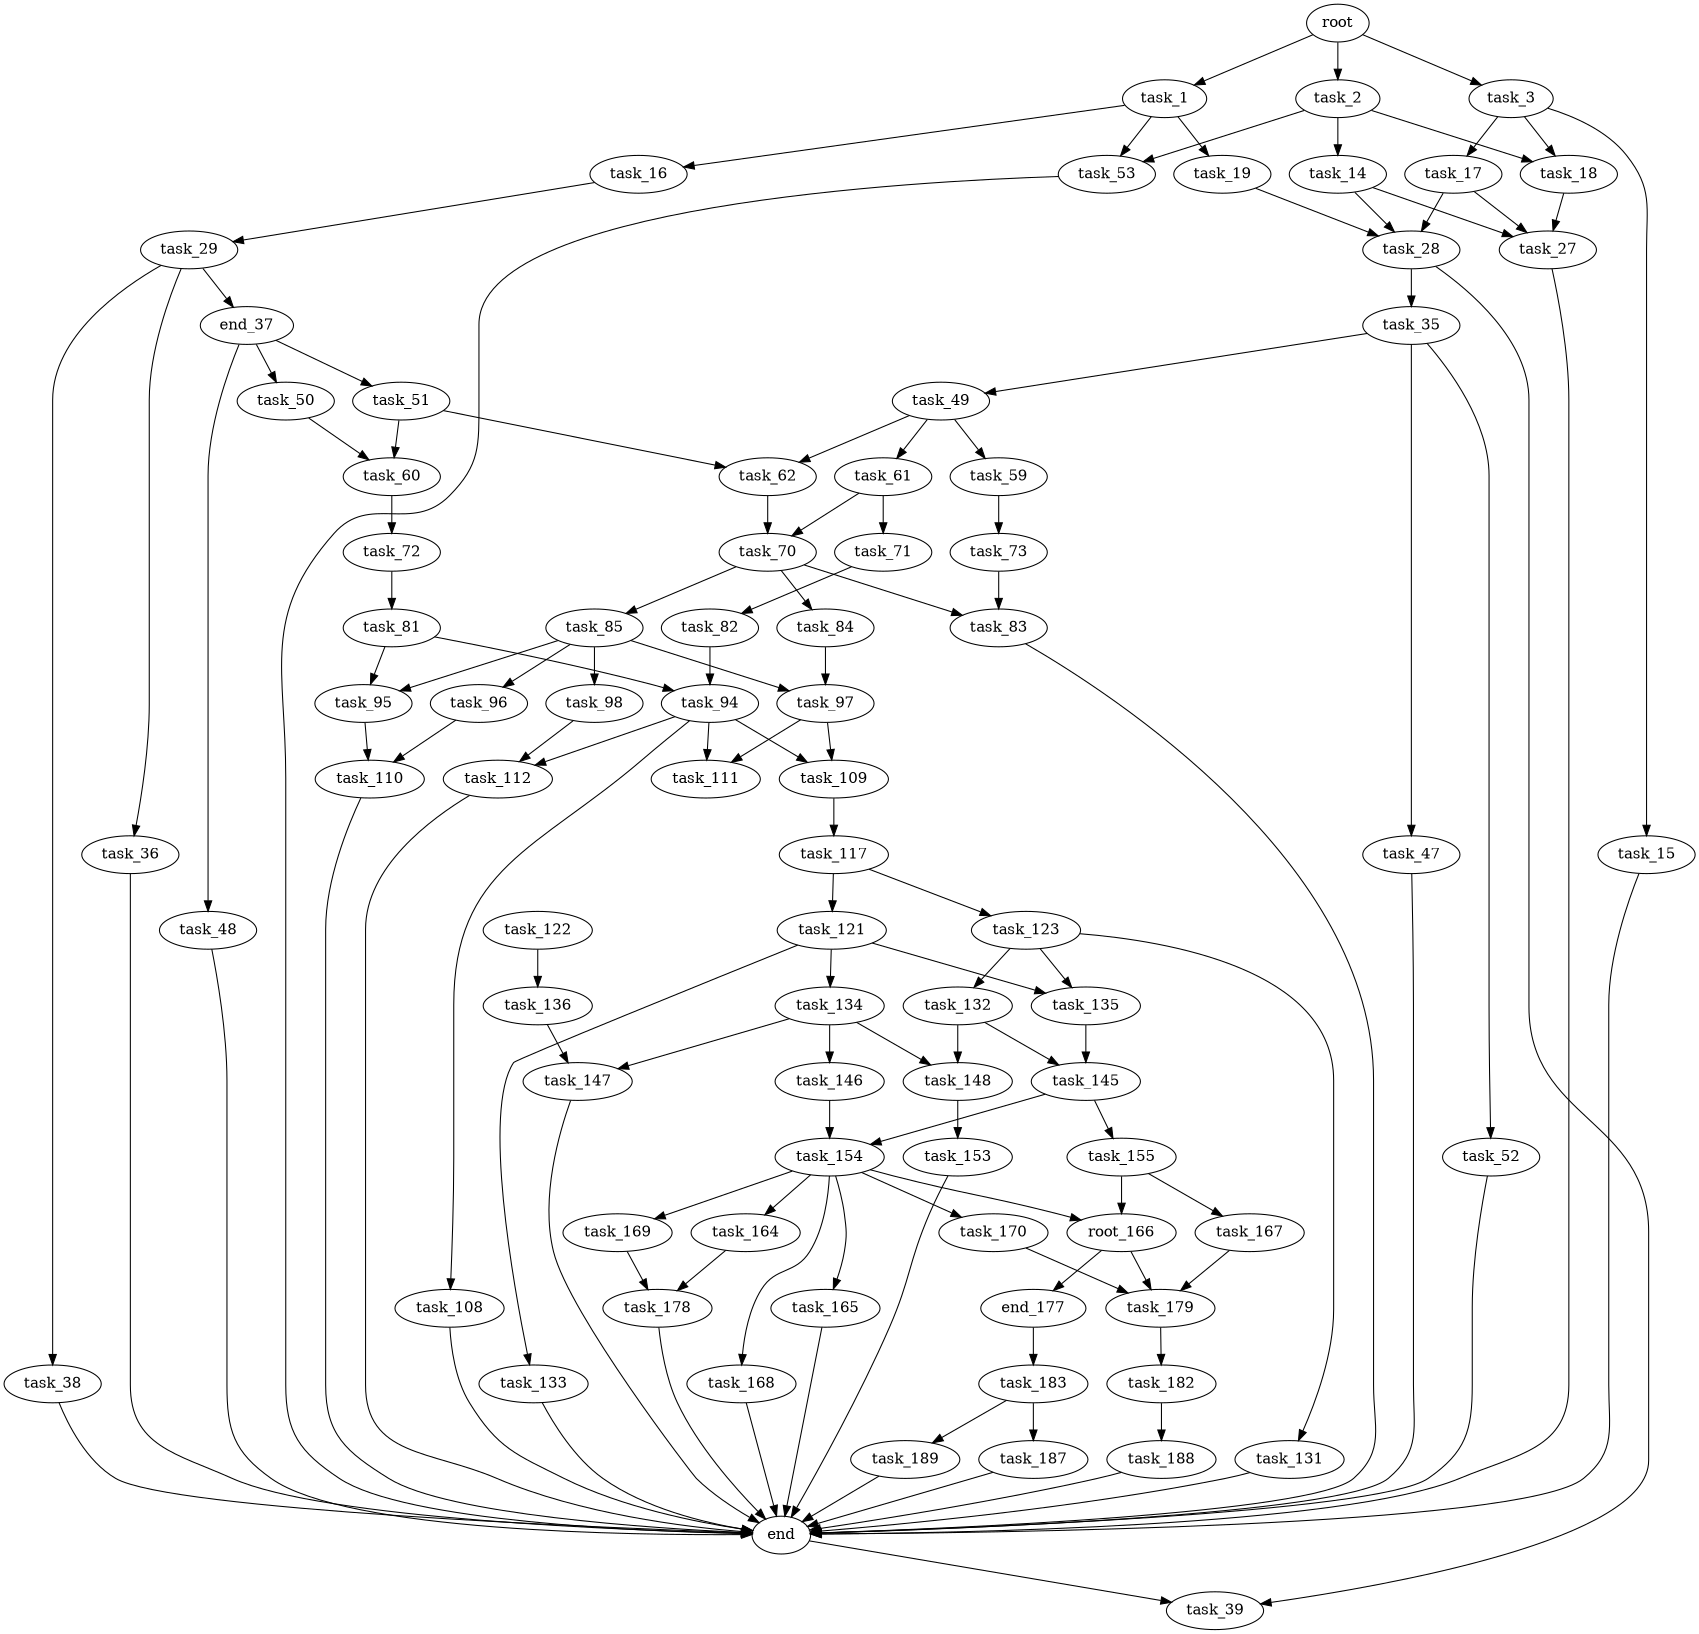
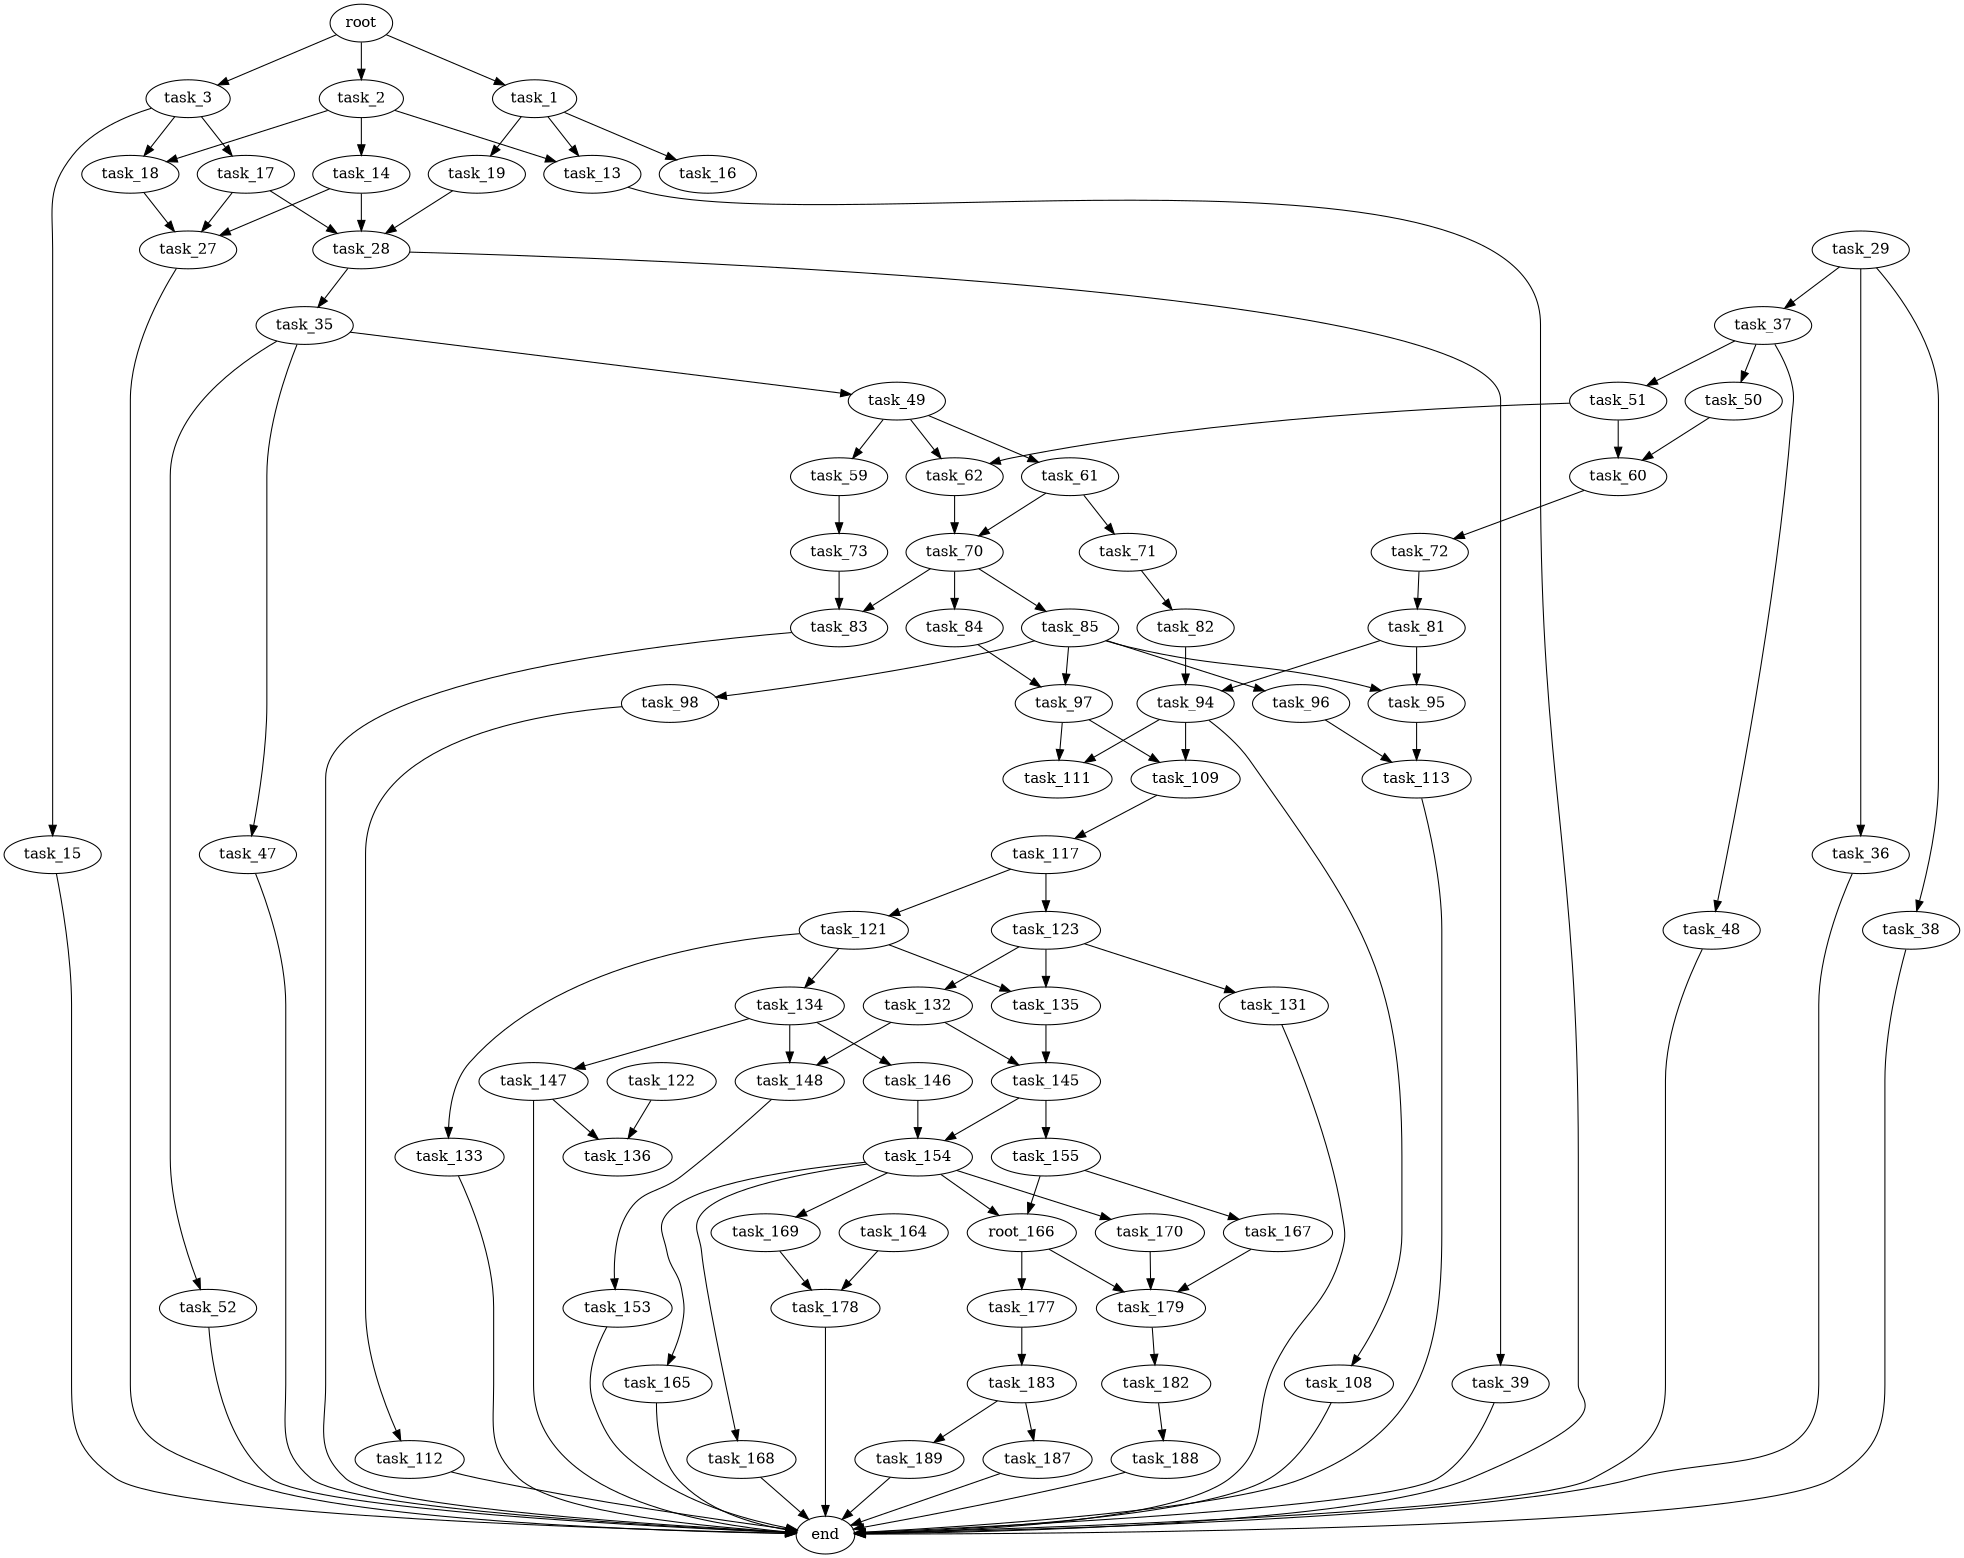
(1107, 174) -> (592, 174)
(419, 211) -> none
(247, 325) -> (1763, 325)
(610, 739) -> none
(370, 779) -> (1417, 779)
(554, 1038) -> (571, 1116)
(792, 1191) -> none
(1033, 1308) -> (1022, 1308)
(985, 1571) -> (1201, 1513)
